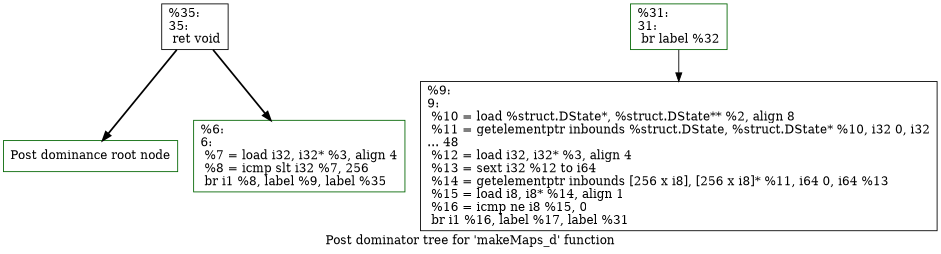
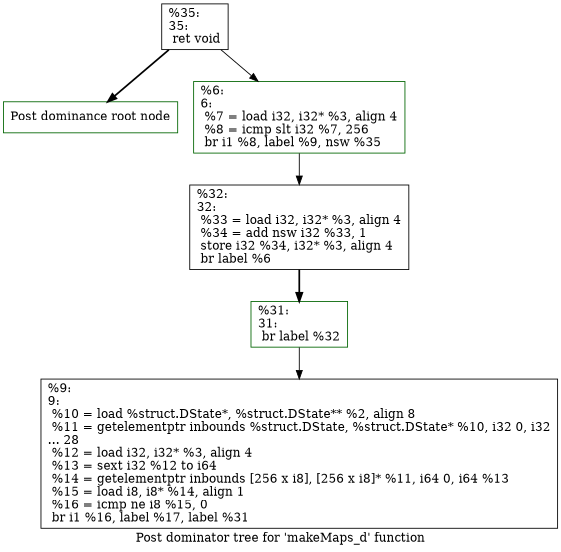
(239, 82) -> (236, 63)
(443, 143) -> (64, 440)
(294, 182) -> (291, 143)
none -> (299, 227)
